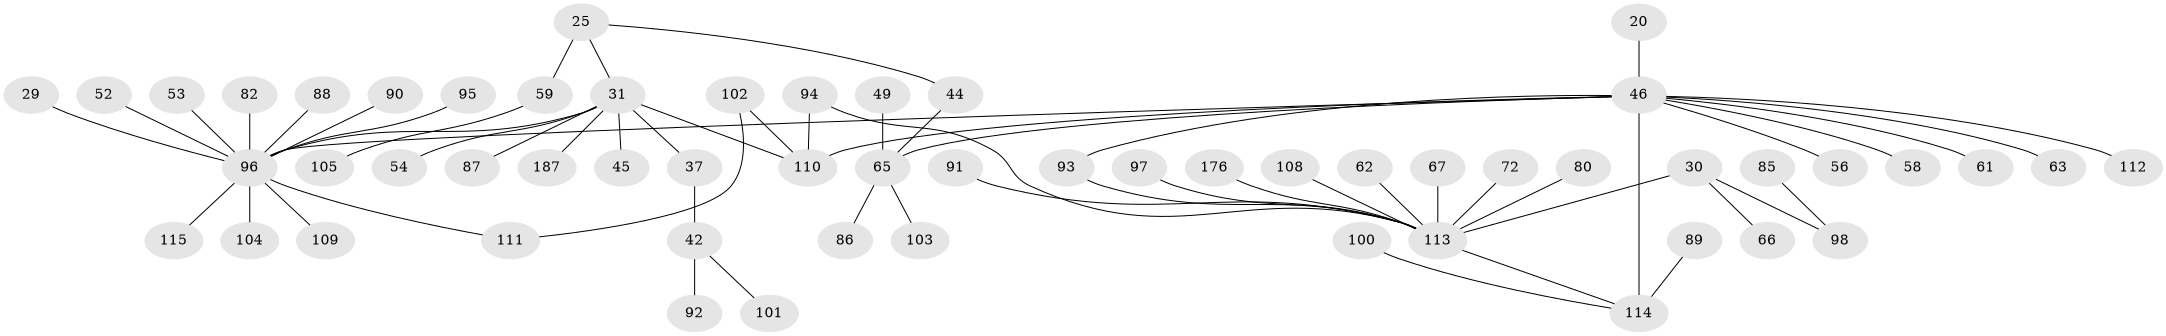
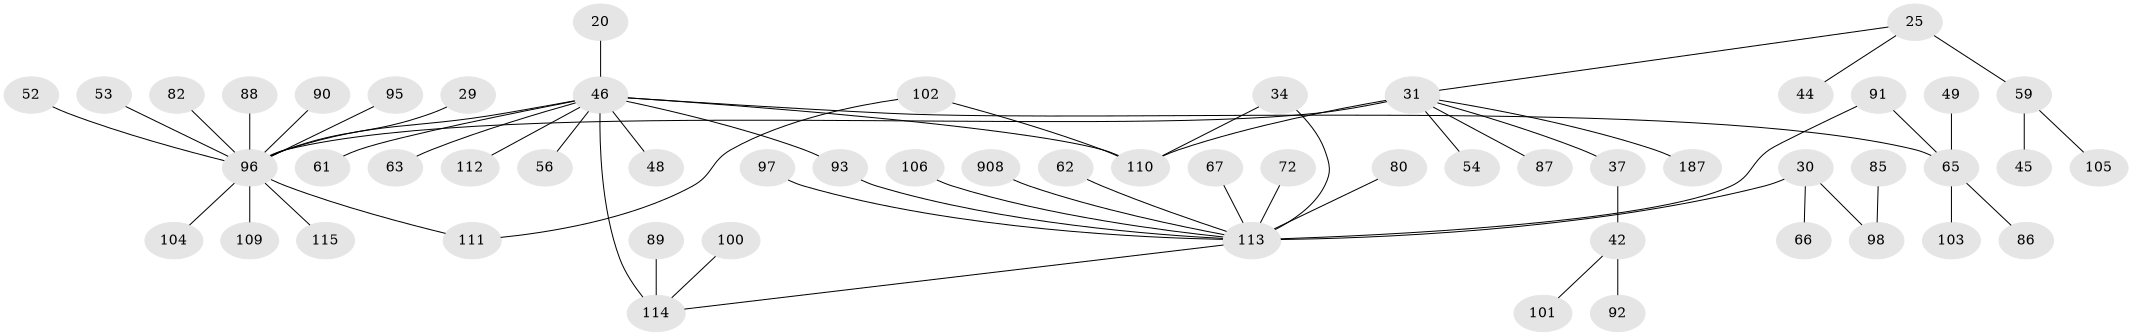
(810, 95) -> (1280, 95)
(919, 131) -> (1915, 131)
(620, 136) -> (2024, 132)
(1214, 168) -> (915, 168)
(1290, 168) -> (991, 168)
(1913, 168) -> (656, 168)
